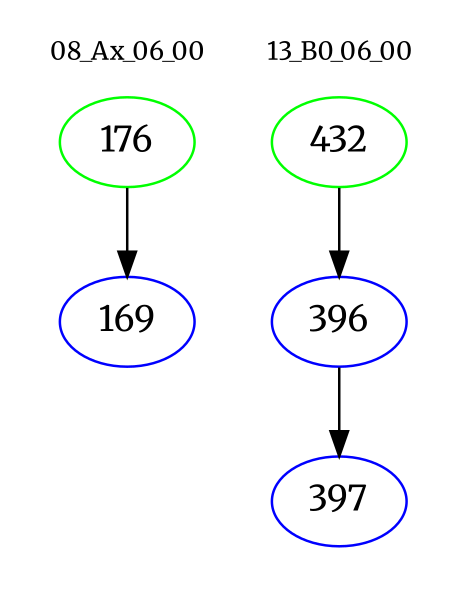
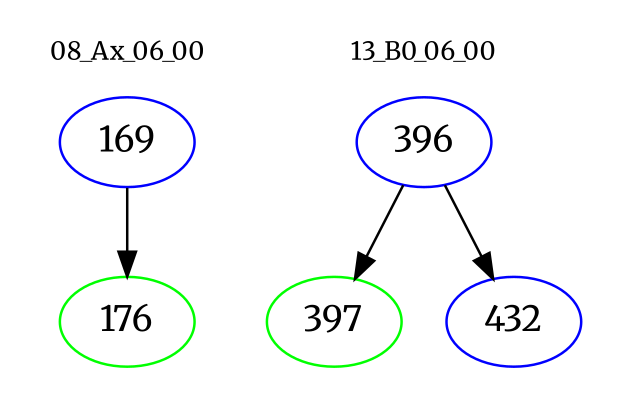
(339, 142) -> (514, 322)
(127, 220) -> (127, 220)
(339, 220) -> (463, 221)
(339, 501) -> (334, 322)
